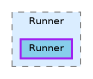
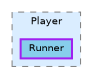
(46, 22) -> (46, 22)
